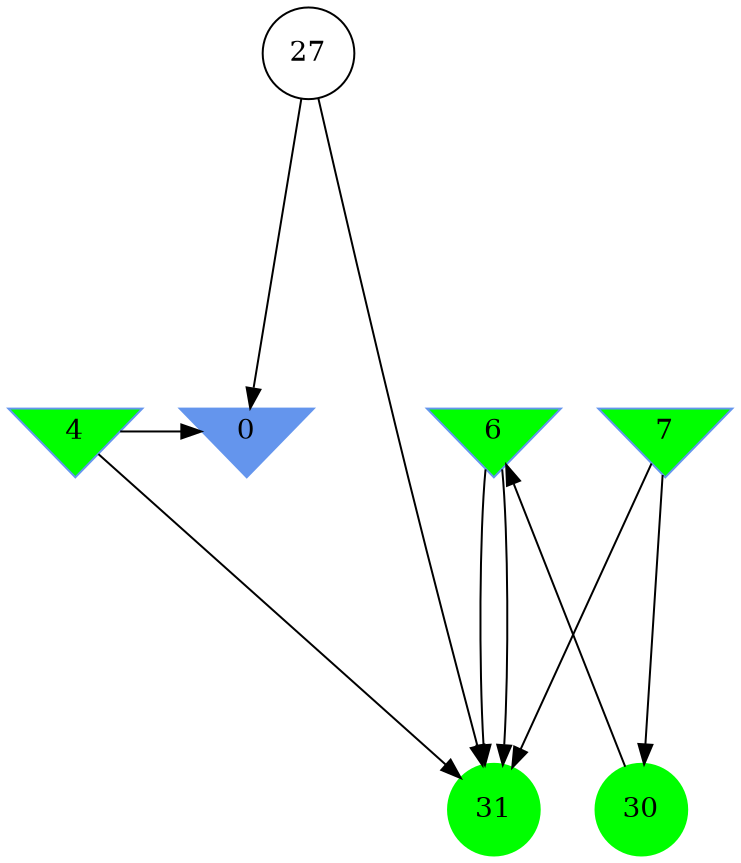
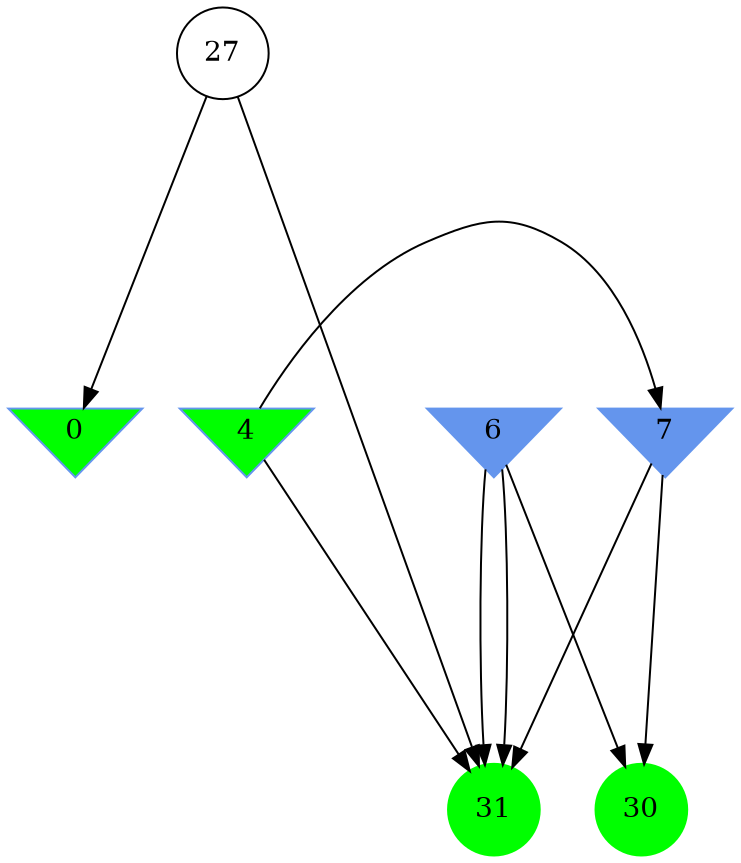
(151, 431) -> (464, 227)
(247, 431) -> (75, 431)
(494, 431) -> (494, 431)
(665, 431) -> (665, 431)
(567, 618) -> (562, 606)
